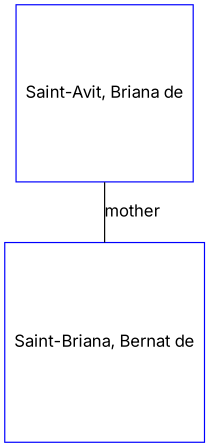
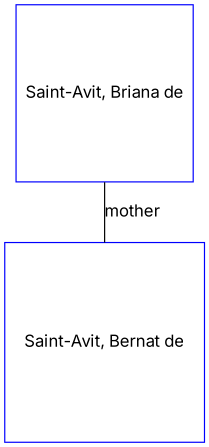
(105, 342) -> (105, 342)
